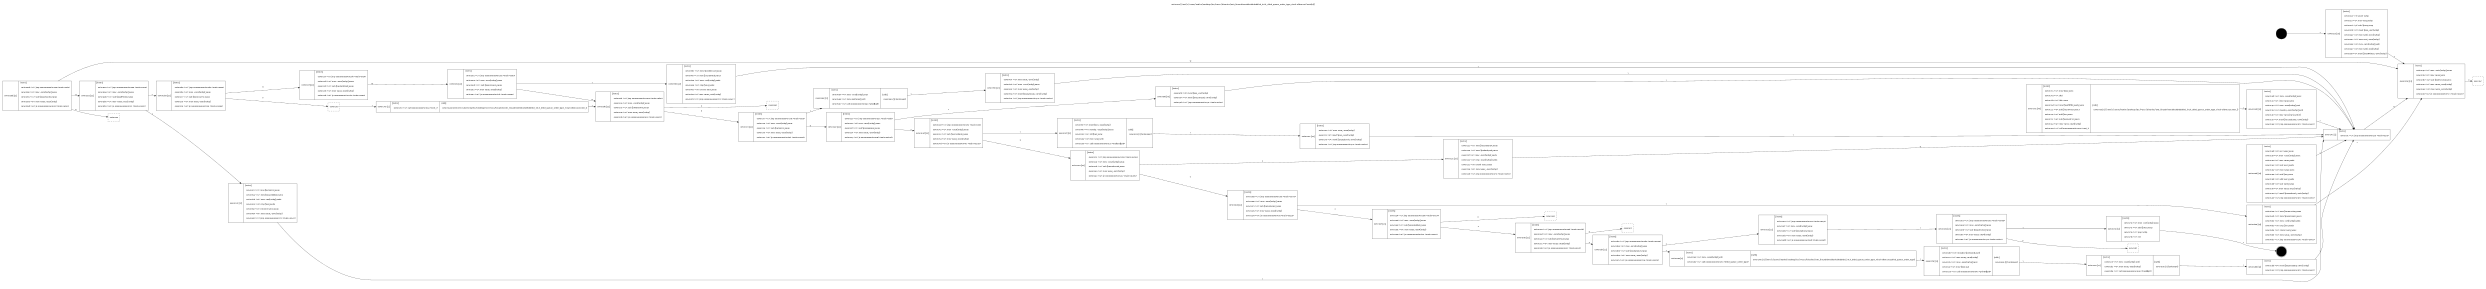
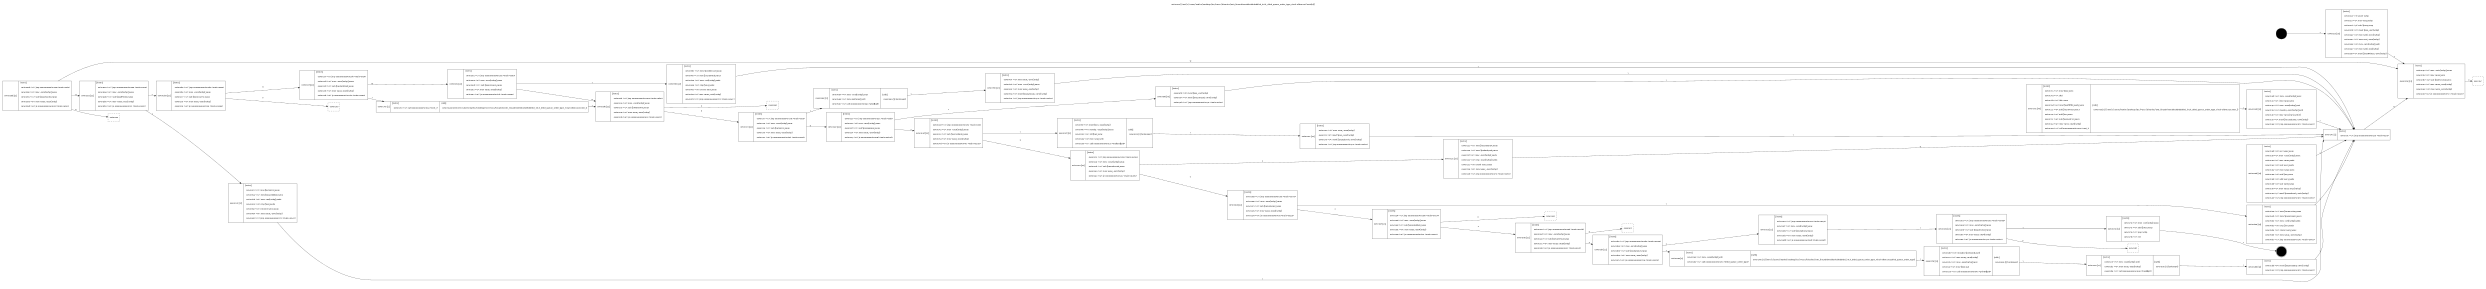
(357, 107) -> (375, 100)
(2375, 159) -> (2339, 172)
